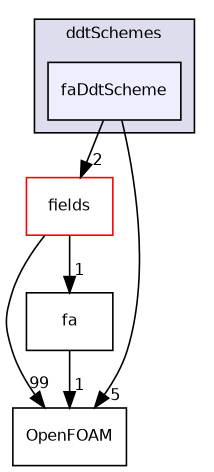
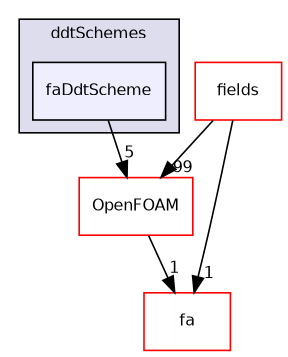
(95, 142) -> none
(70, 322) -> (187, 322)
(70, 371) -> (158, 257)
(70, 437) -> (136, 206)
